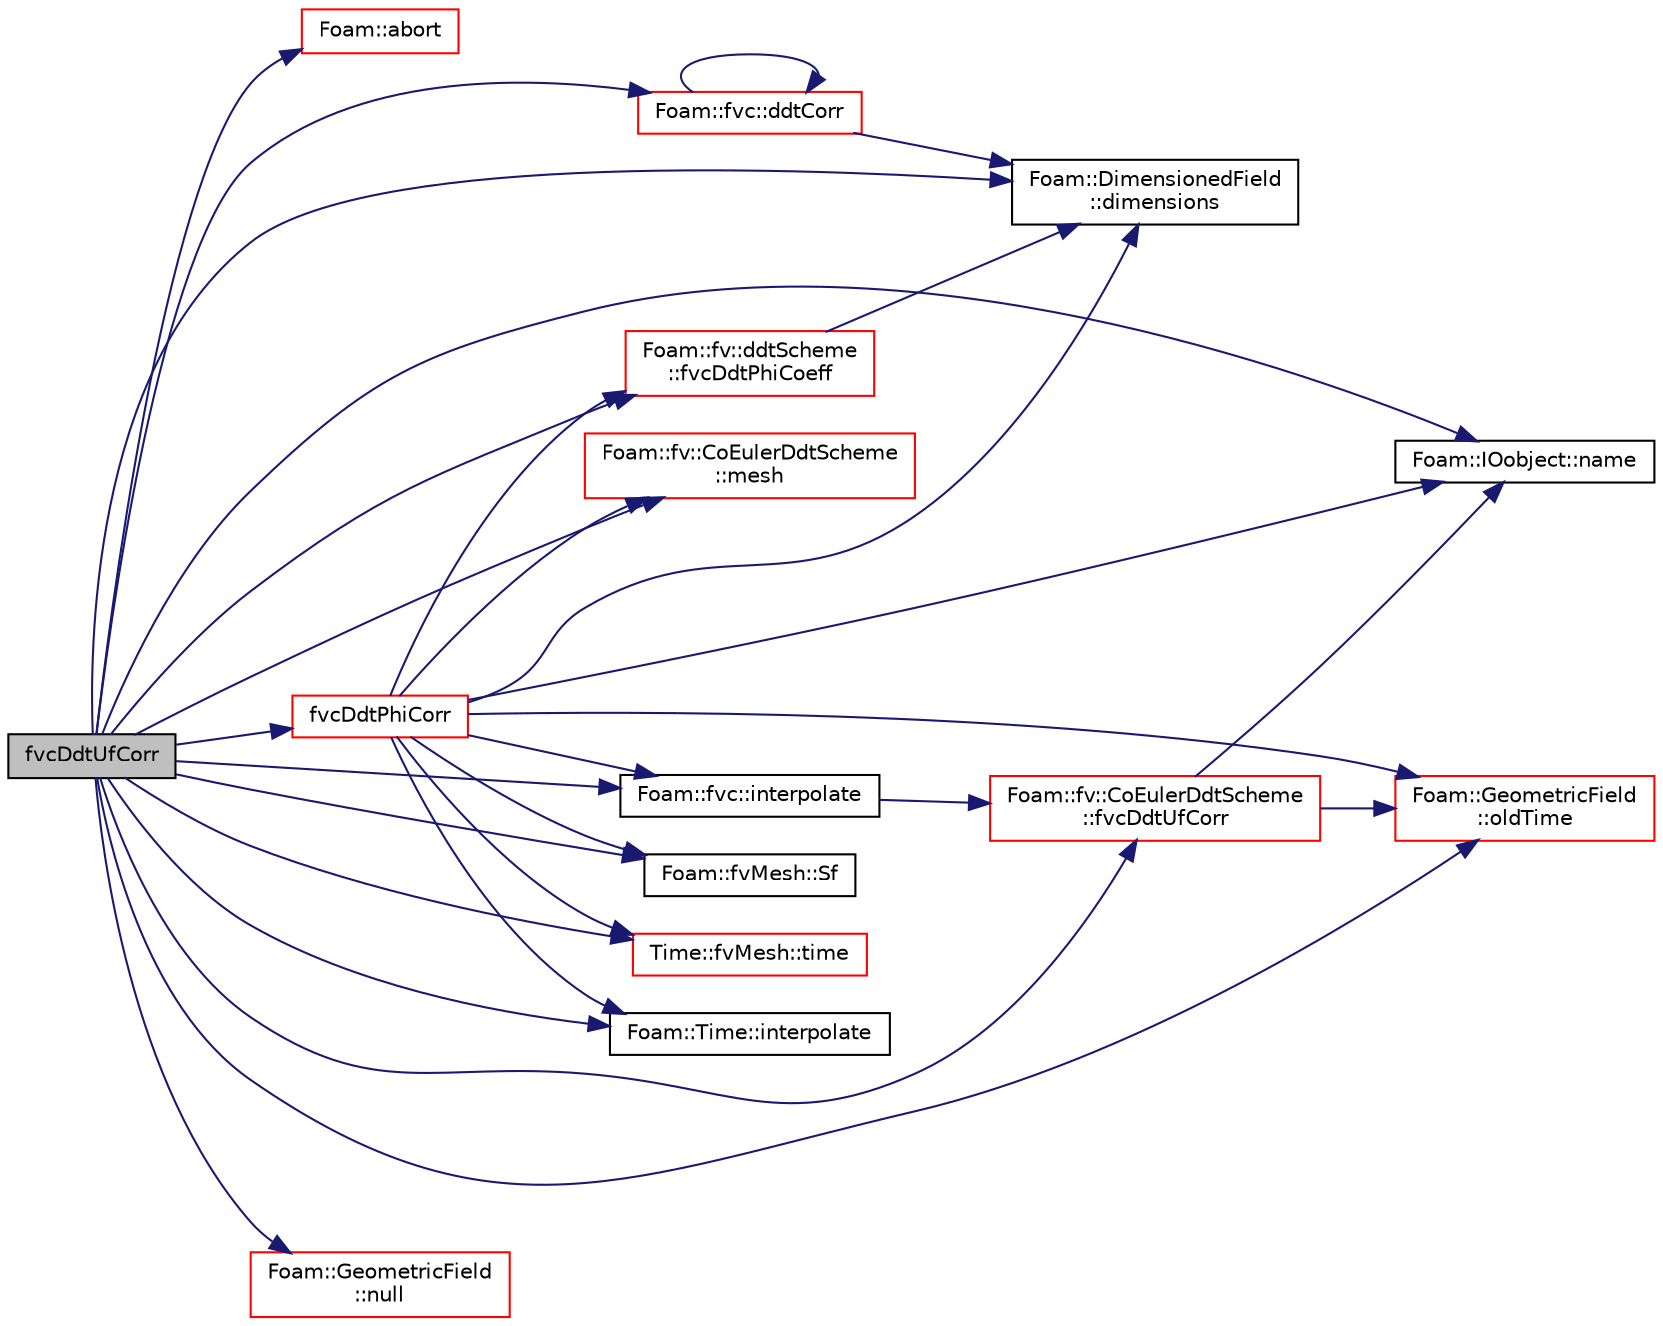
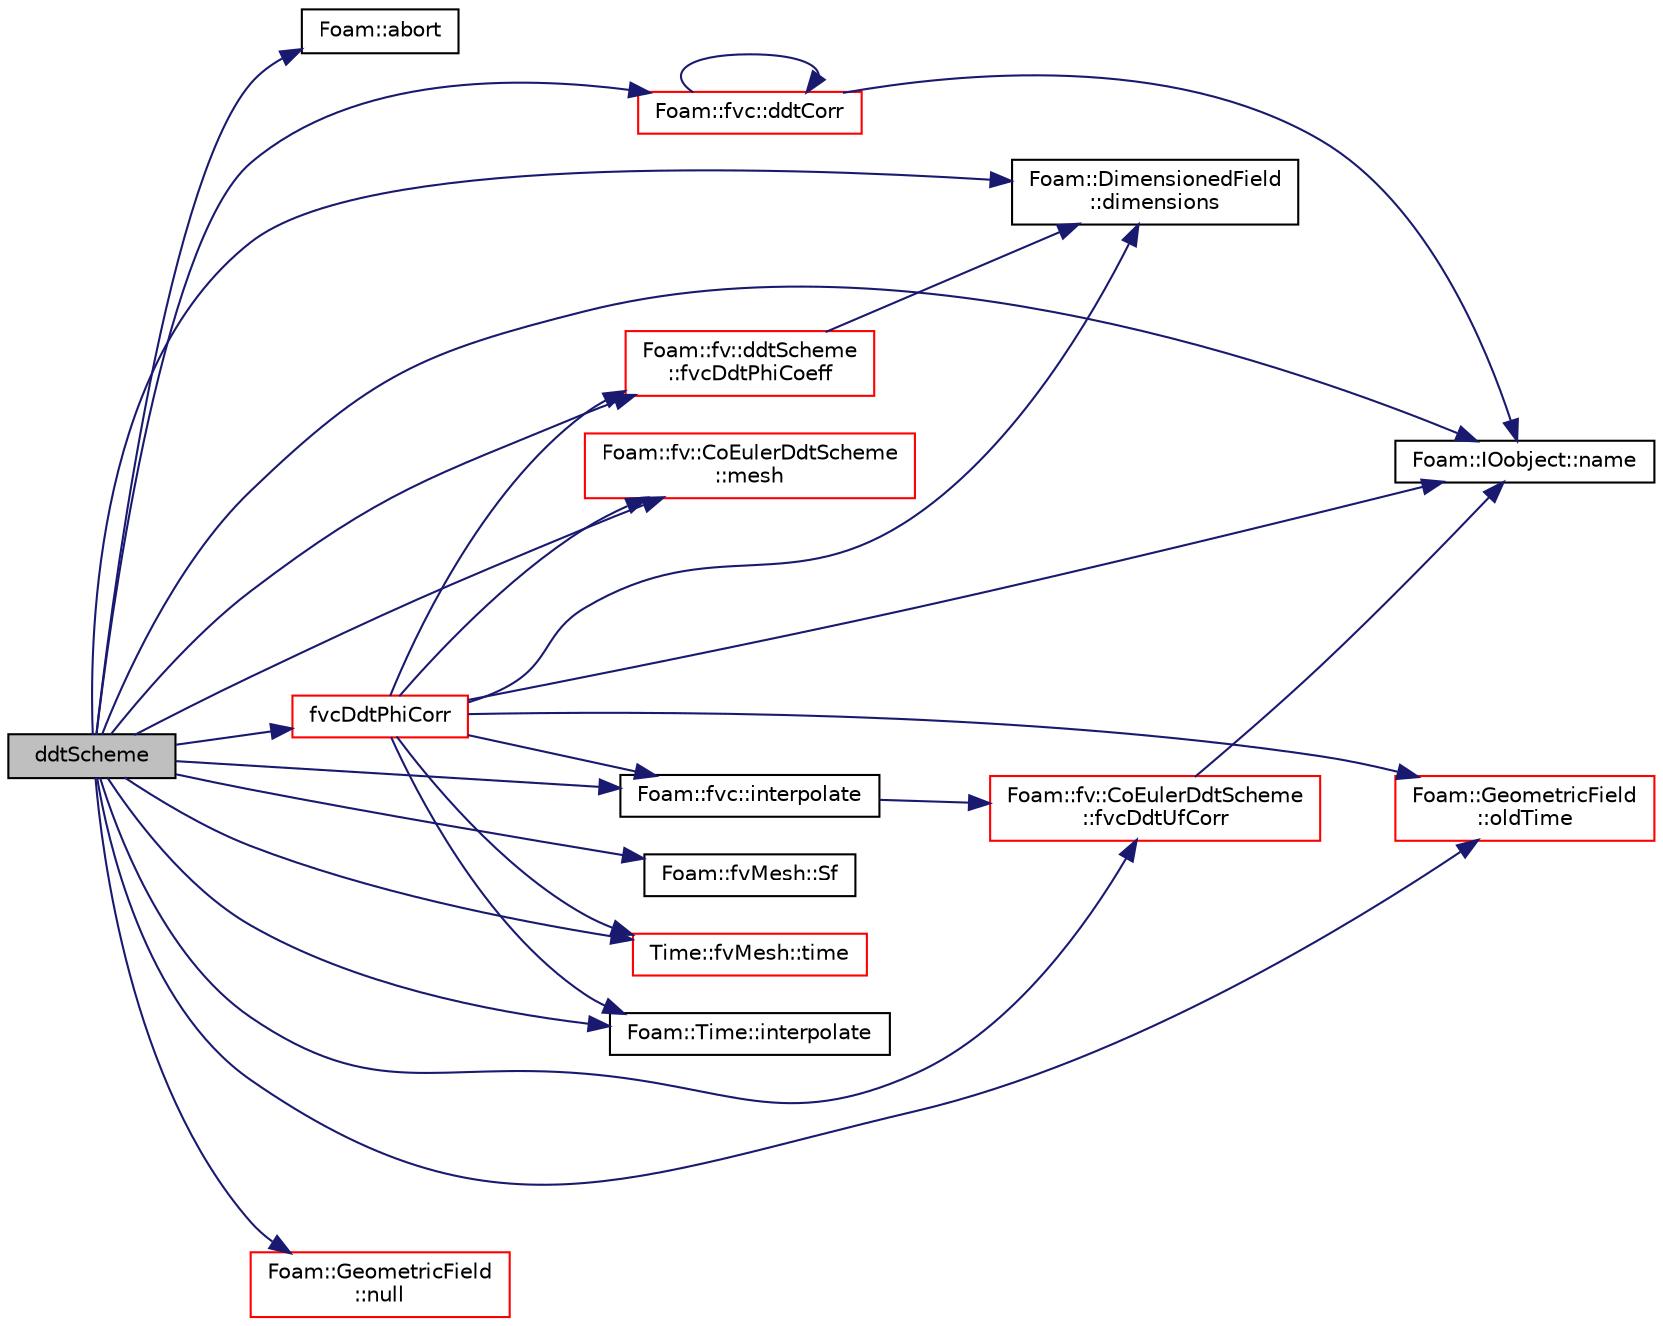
(380, 31) -> (380, 31)
(922, 146) -> (1255, 110)
(92, 756) -> (92, 756)
(514, 801) -> none
(1347, 808) -> none
